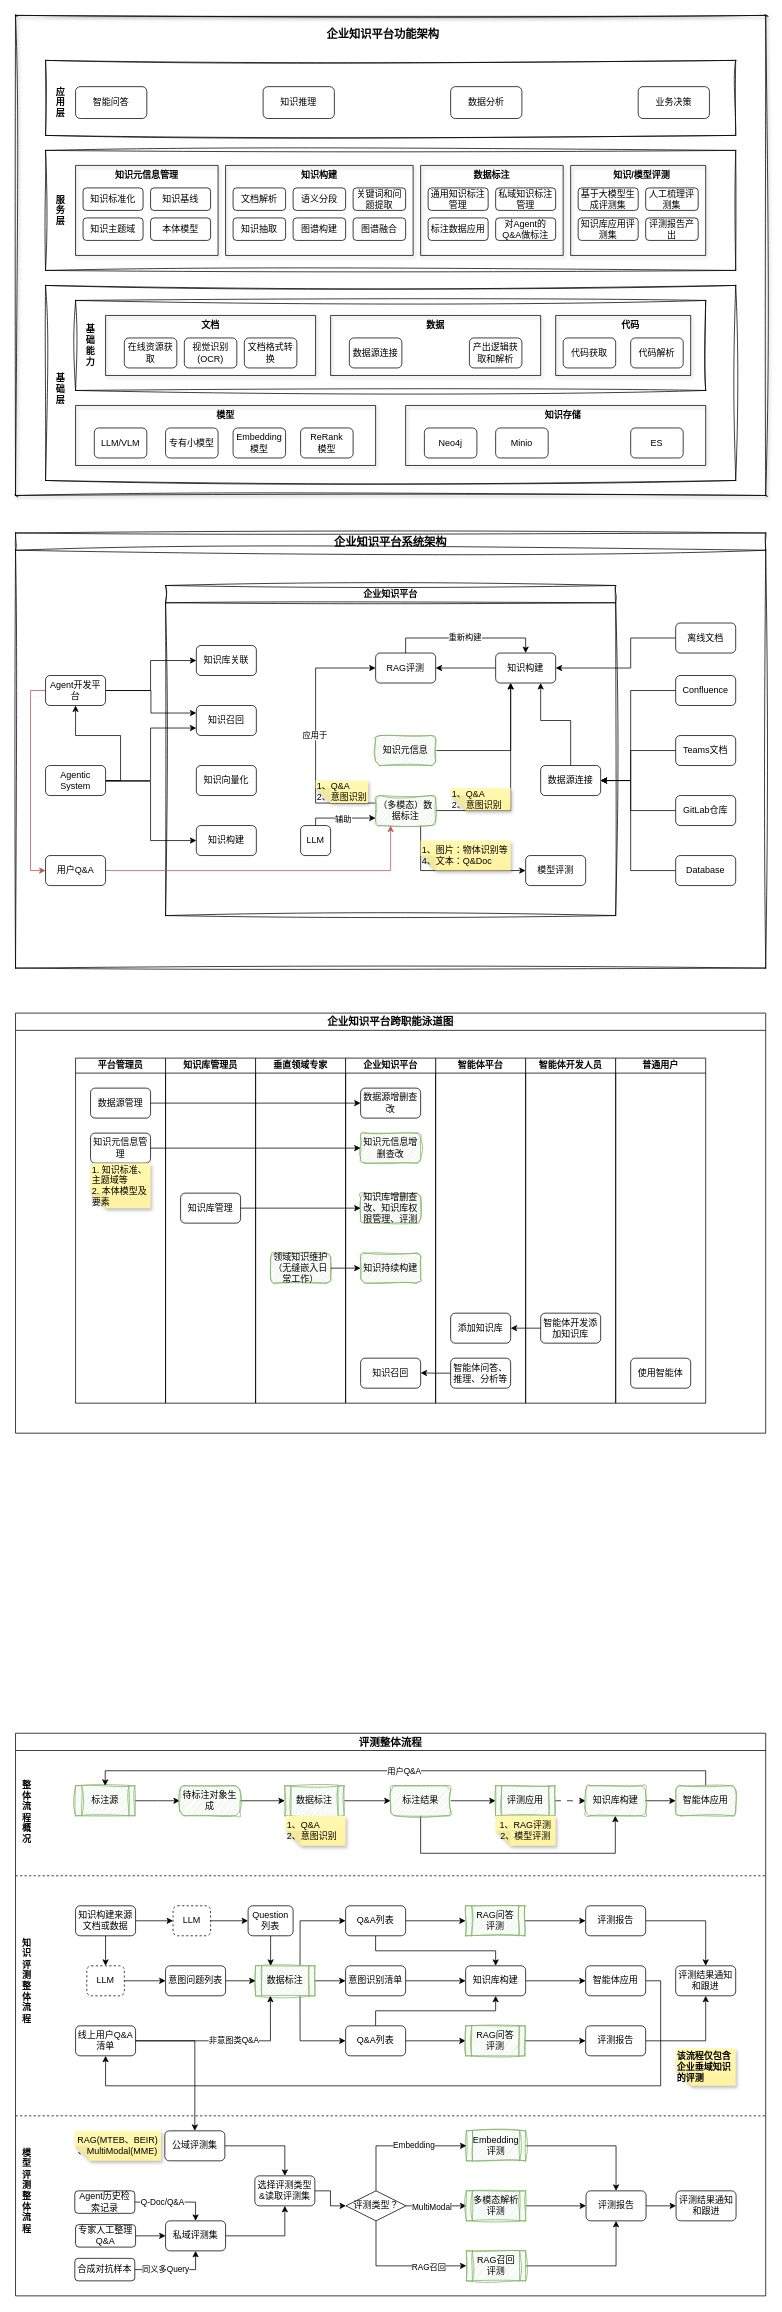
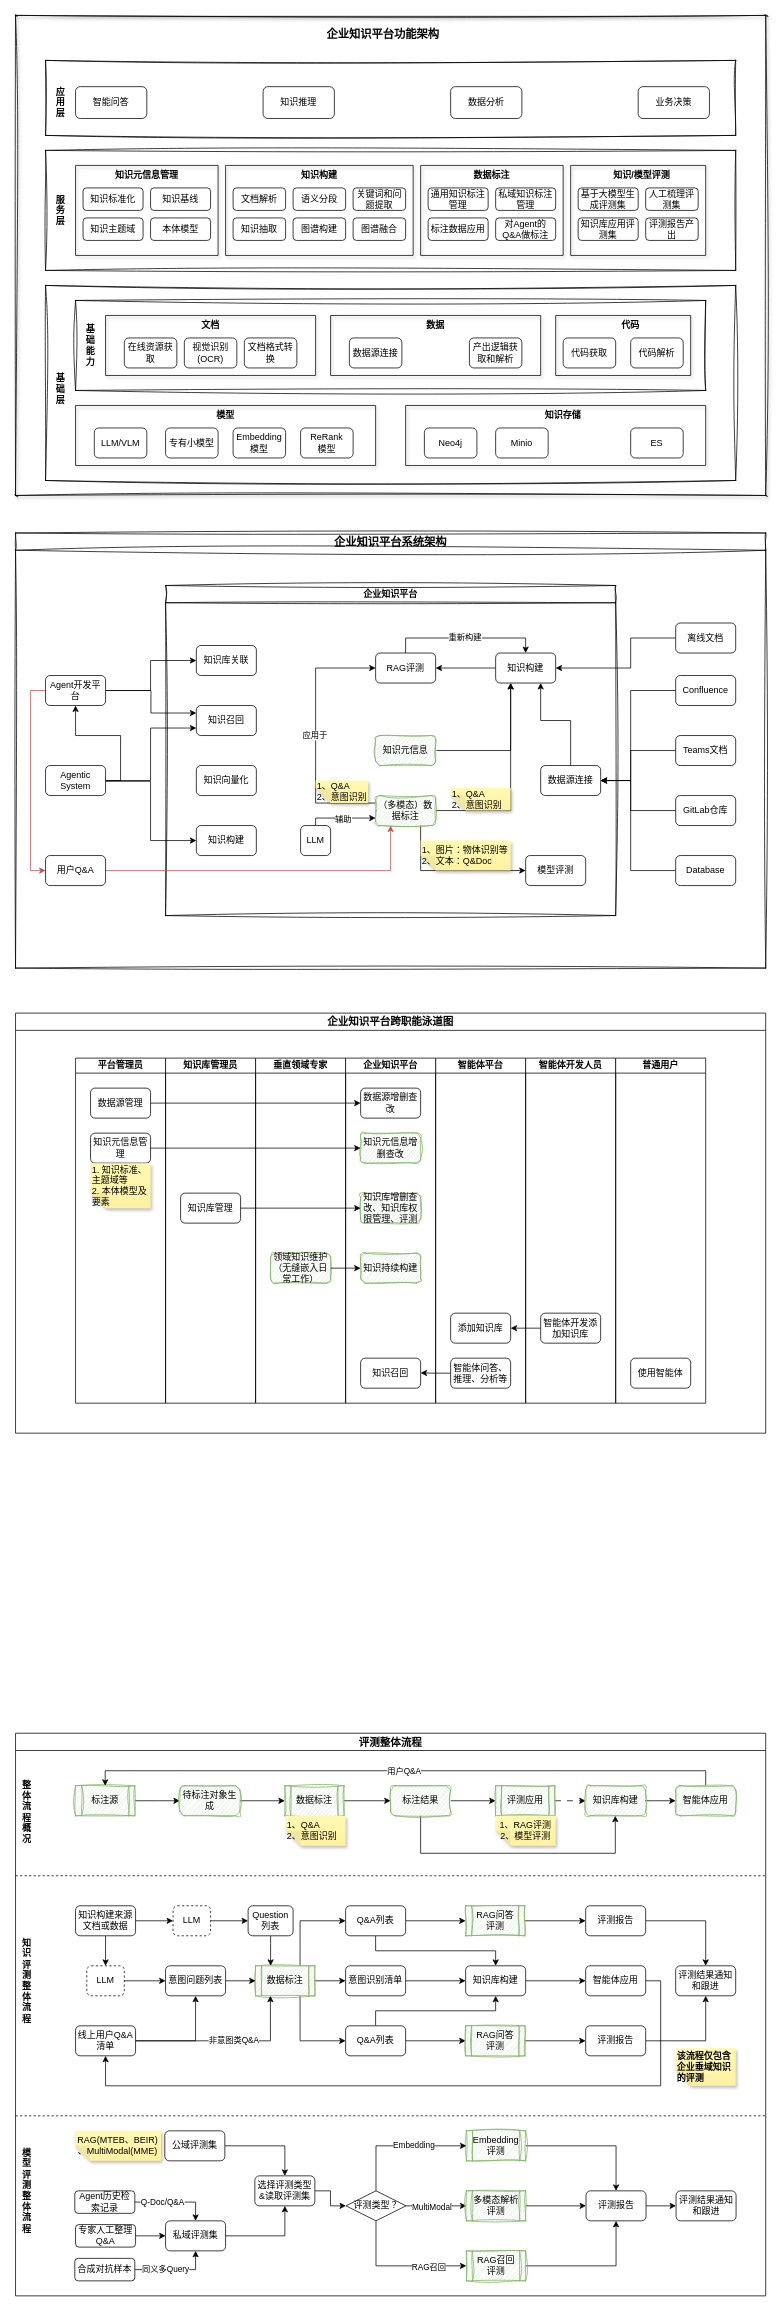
(465, 855) -> (465, 855)
(195, 2083) -> (195, 2019)
